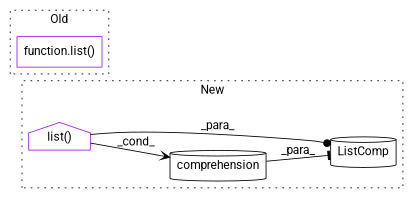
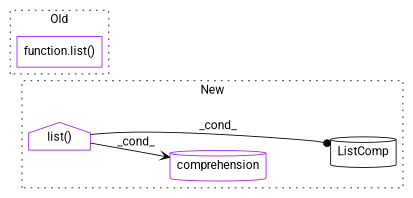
(218, 126) -> (218, 126)
(296, 158) -> none
(218, 166) -> (218, 166)
